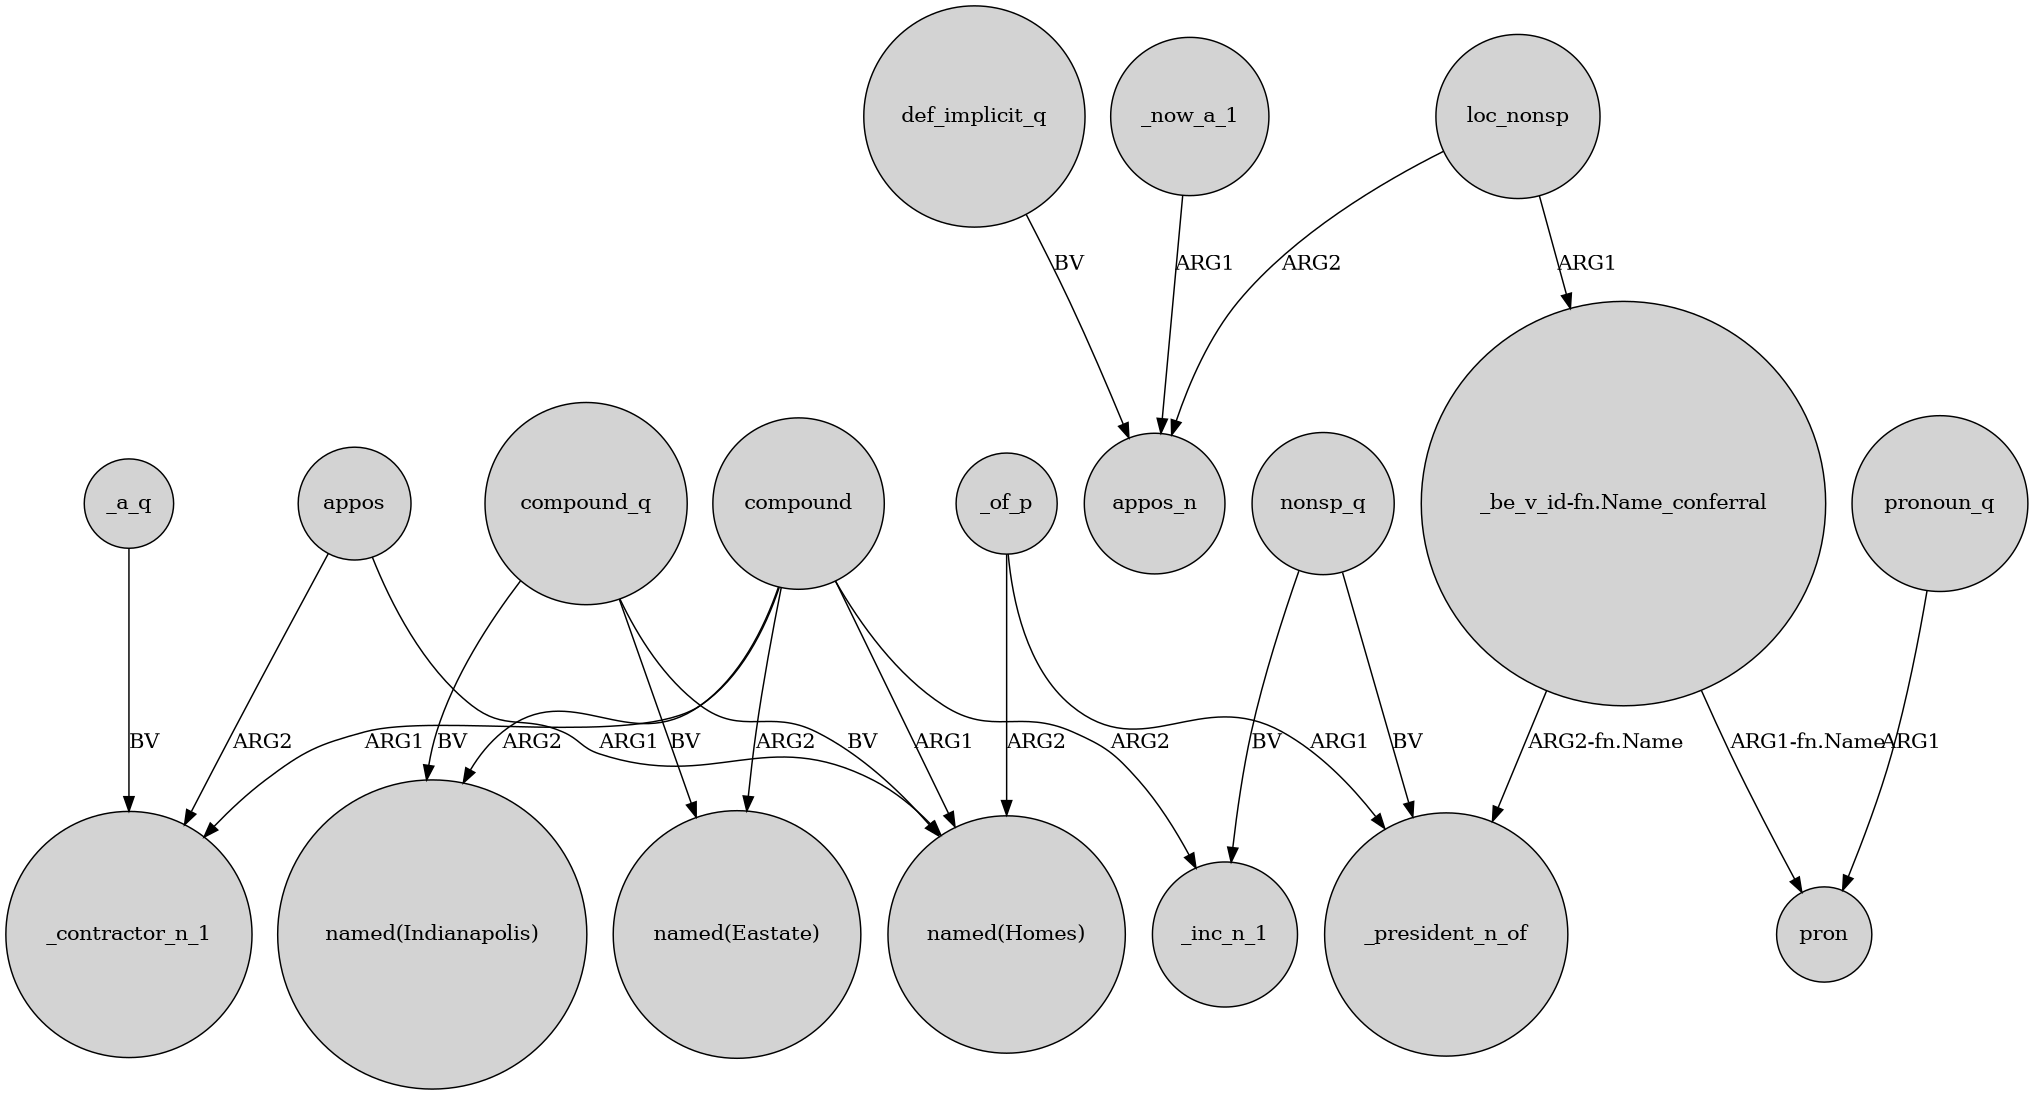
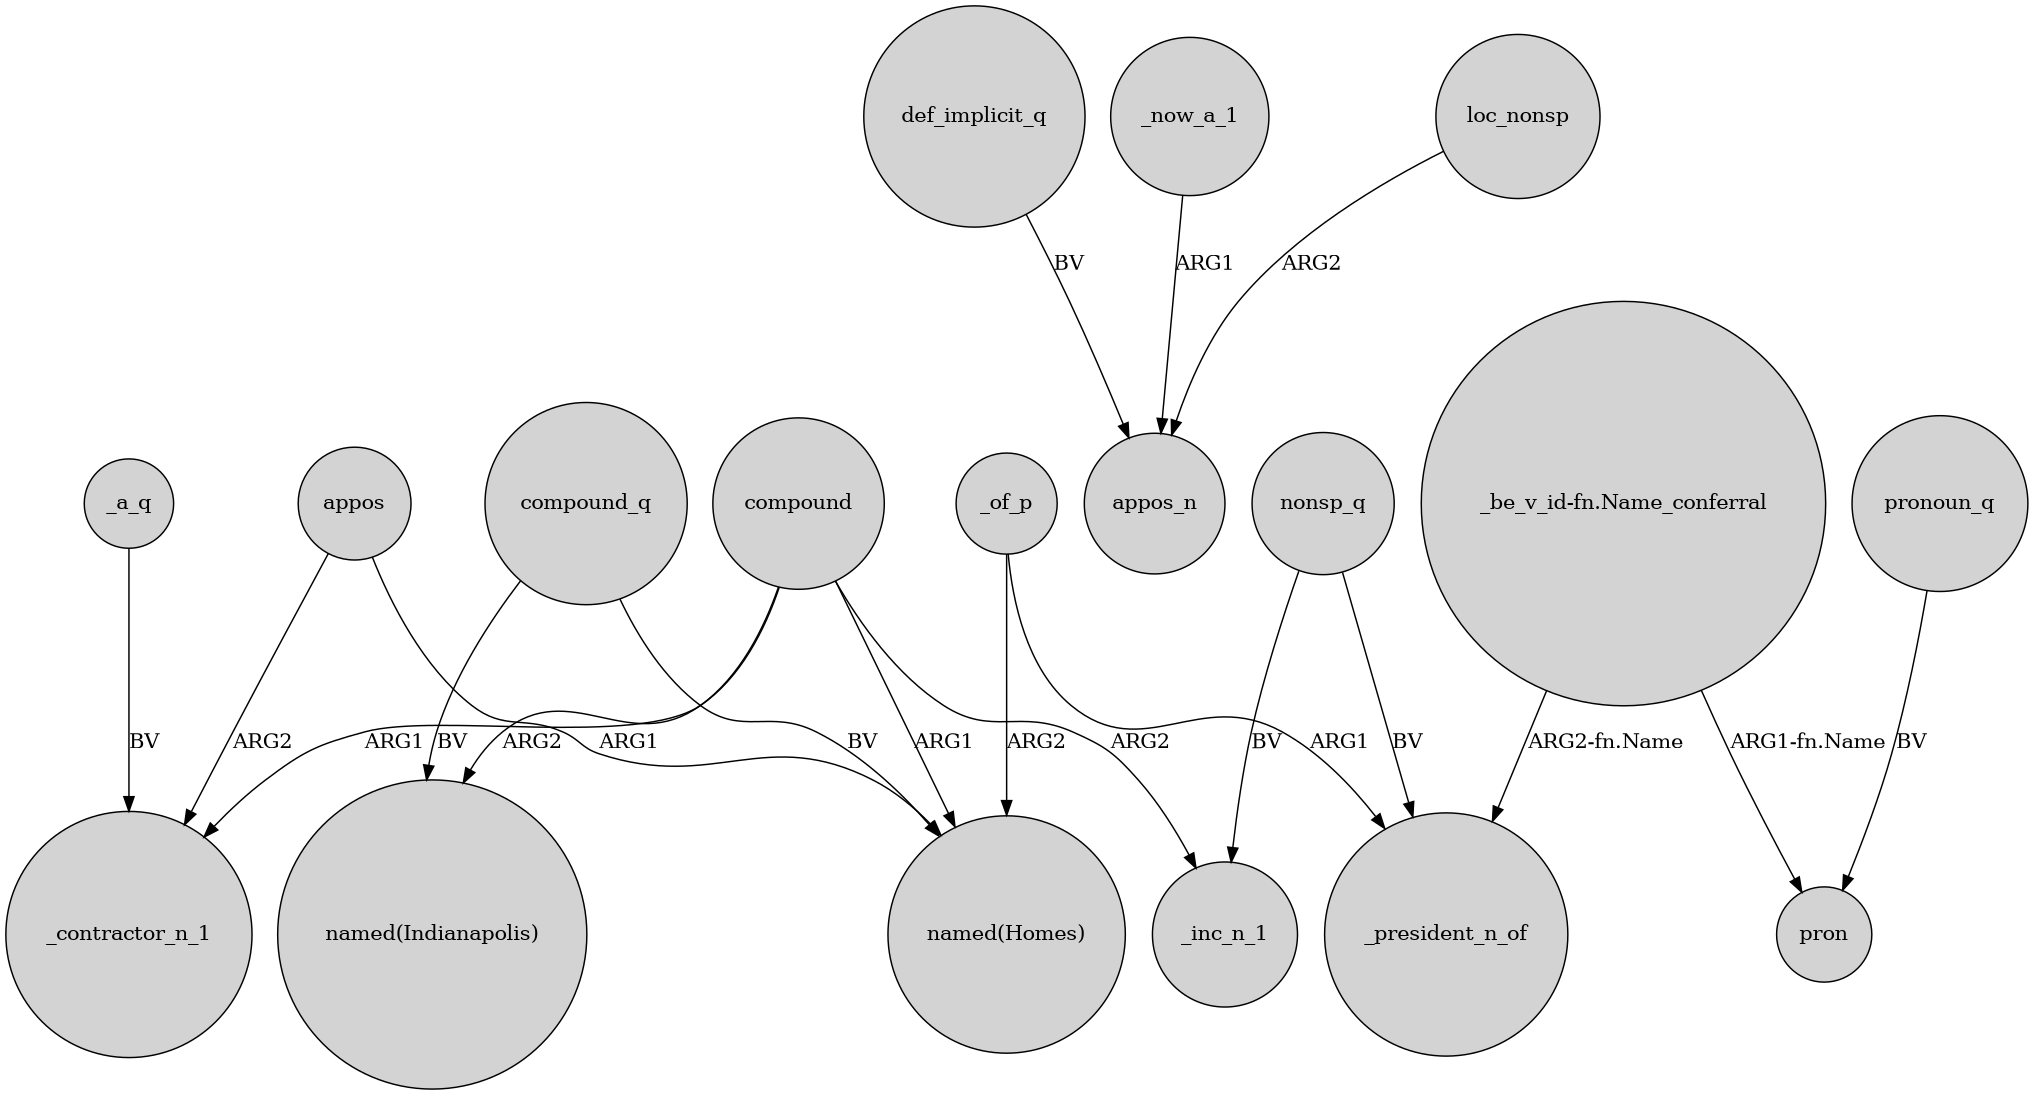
(1553, 245) -> none
(1911, 743) -> (1911, 743)
(737, 934) -> none
